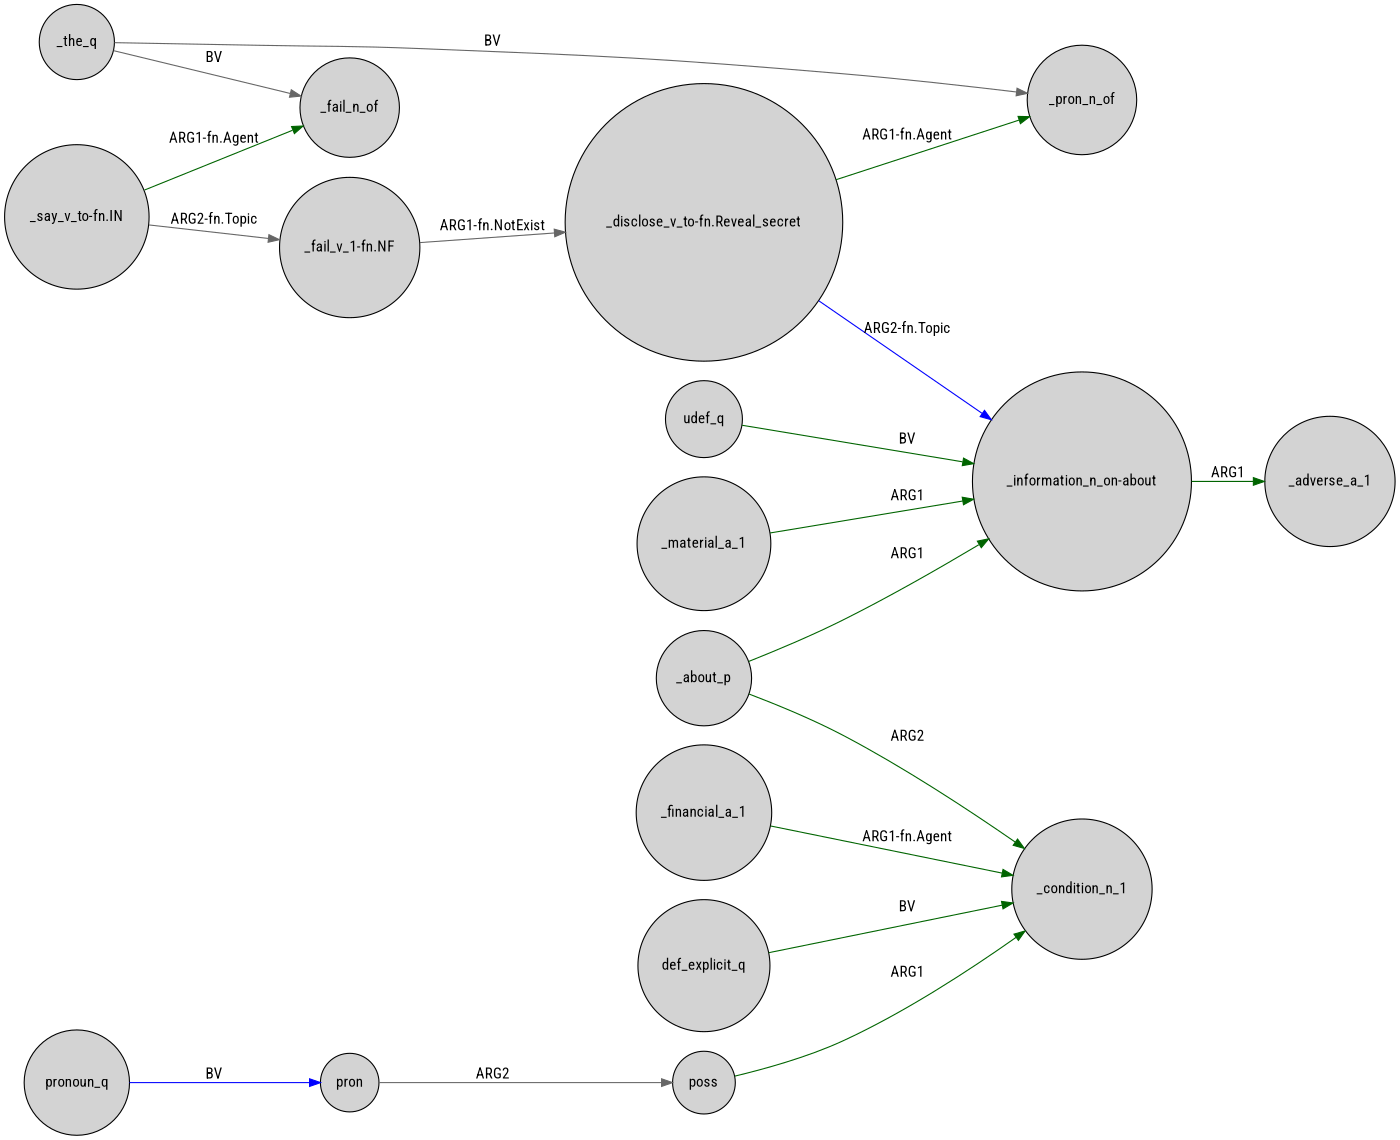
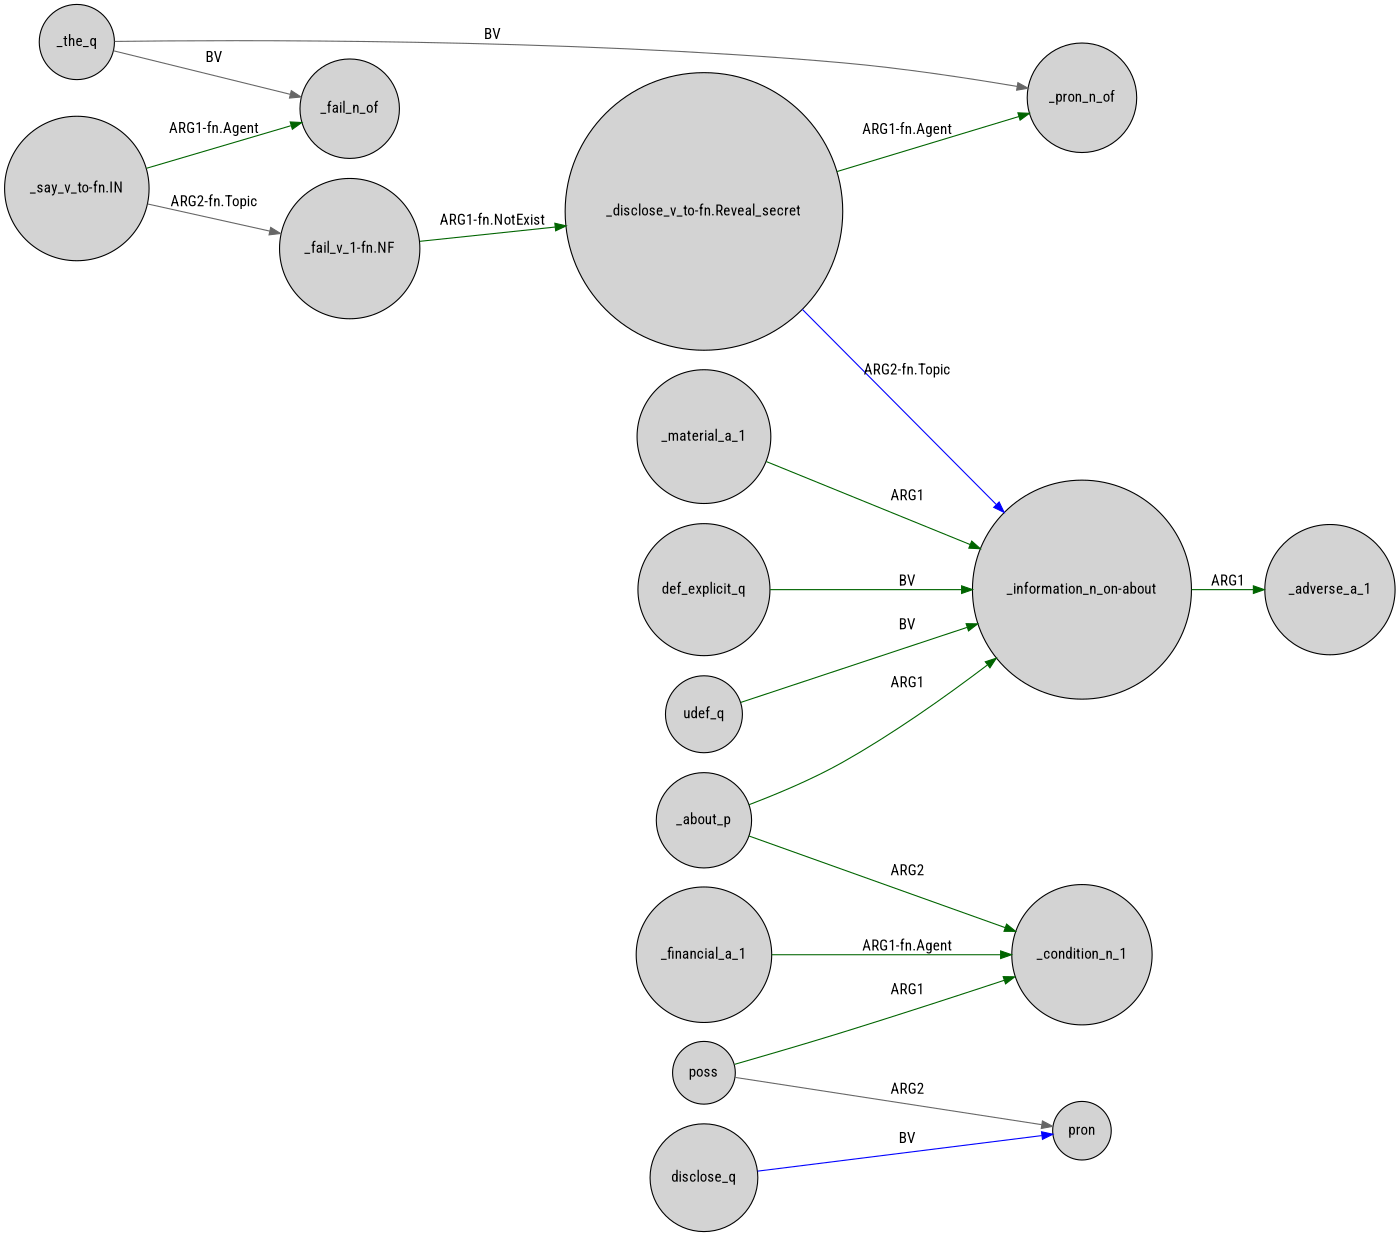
(487, 238) -> (488, 234)
(885, 929) -> (866, 590)
(77, 1083) -> (704, 1178)
(520, 1083) -> (888, 1101)
